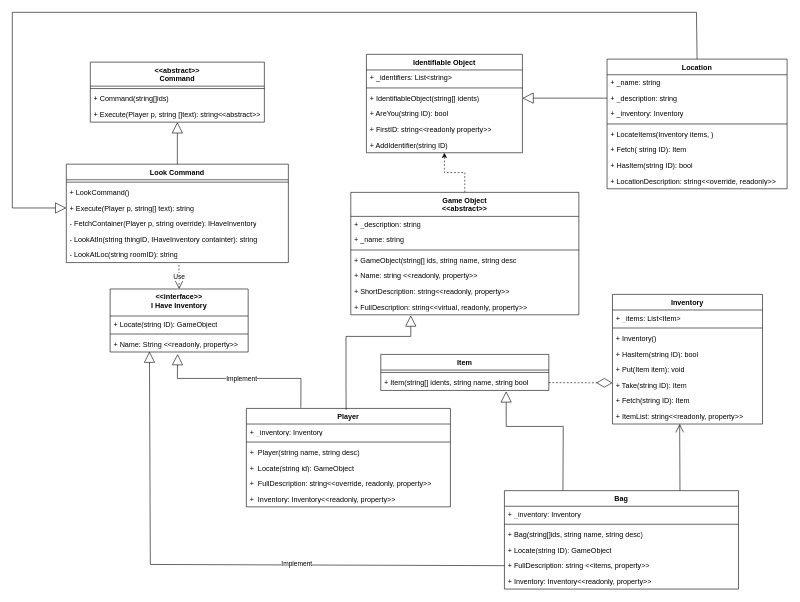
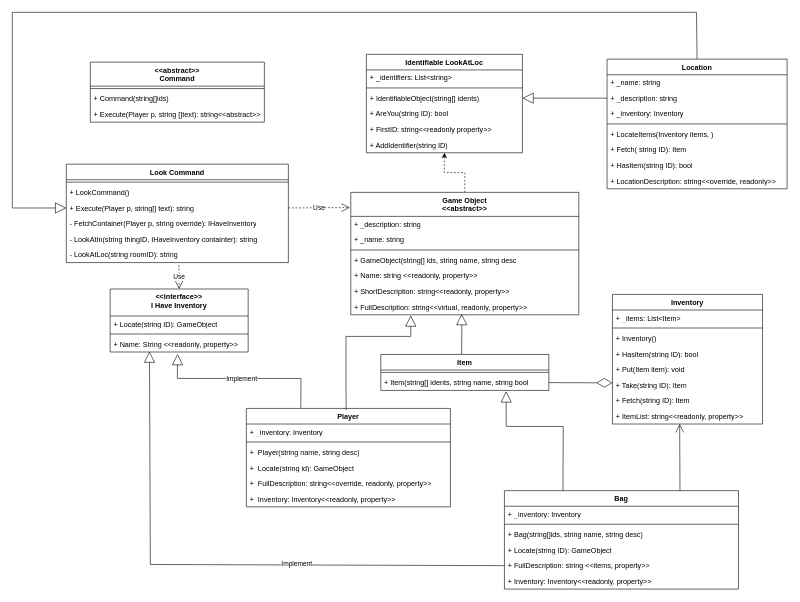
(444, 63) -> (444, 63)
(177, 149) -> none
none -> (321, 208)
none -> (462, 340)
(573, 383) -> (573, 383)
